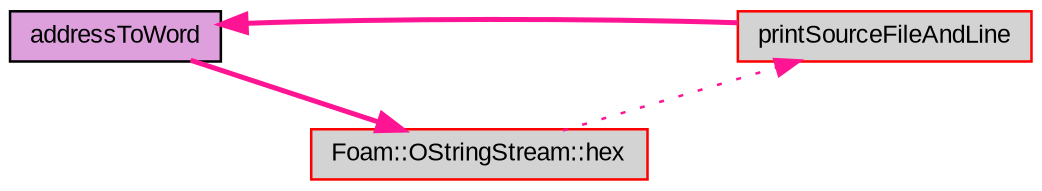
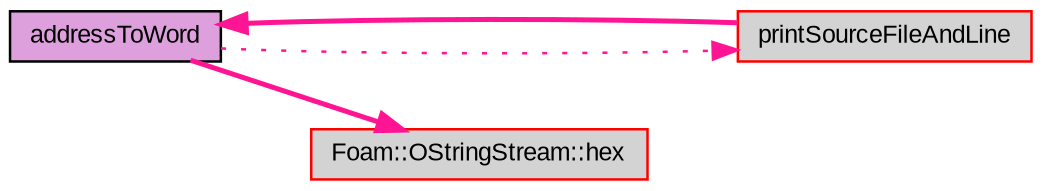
(669, 99) -> (467, 53)
